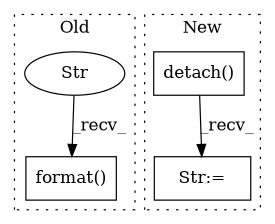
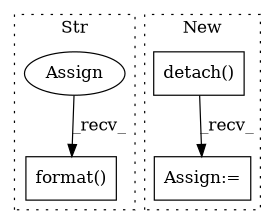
(75, 28) -> (75, 28)
(75, 74) -> (75, 74)
(203, 178) -> (203, 178)
